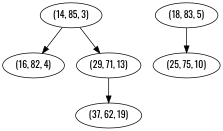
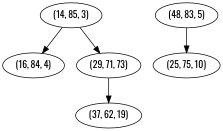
(187, 15) -> (187, 15)
(34, 65) -> (34, 65)
(109, 65) -> (109, 65)
